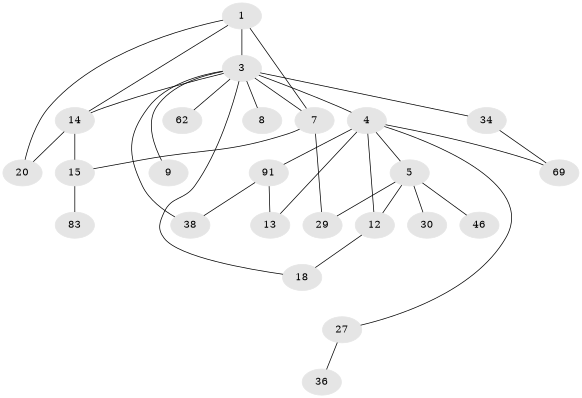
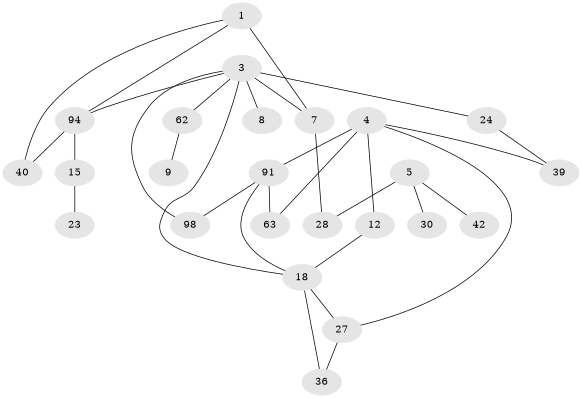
(242, 42) -> none
(305, 93) -> none
(163, 99) -> (175, 147)
(75, 121) -> (75, 121)
(487, 121) -> (487, 121)
(388, 147) -> none
(197, 152) -> none
(23, 173) -> (23, 173)
(559, 173) -> (559, 173)
(392, 199) -> none
(75, 225) -> (75, 225)
(190, 225) -> (190, 225)
(270, 225) -> (270, 225)
(323, 225) -> (323, 225)
(479, 225) -> (479, 225)
none -> (243, 236)
none -> (322, 304)
none -> (312, 330)
